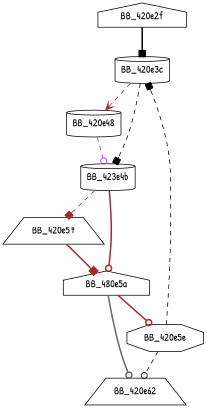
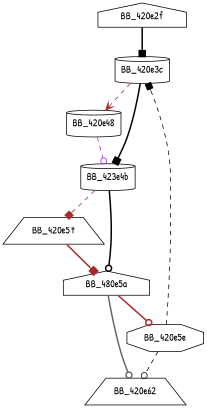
(132, 121) -> (132, 121)
(111, 228) -> (111, 228)
